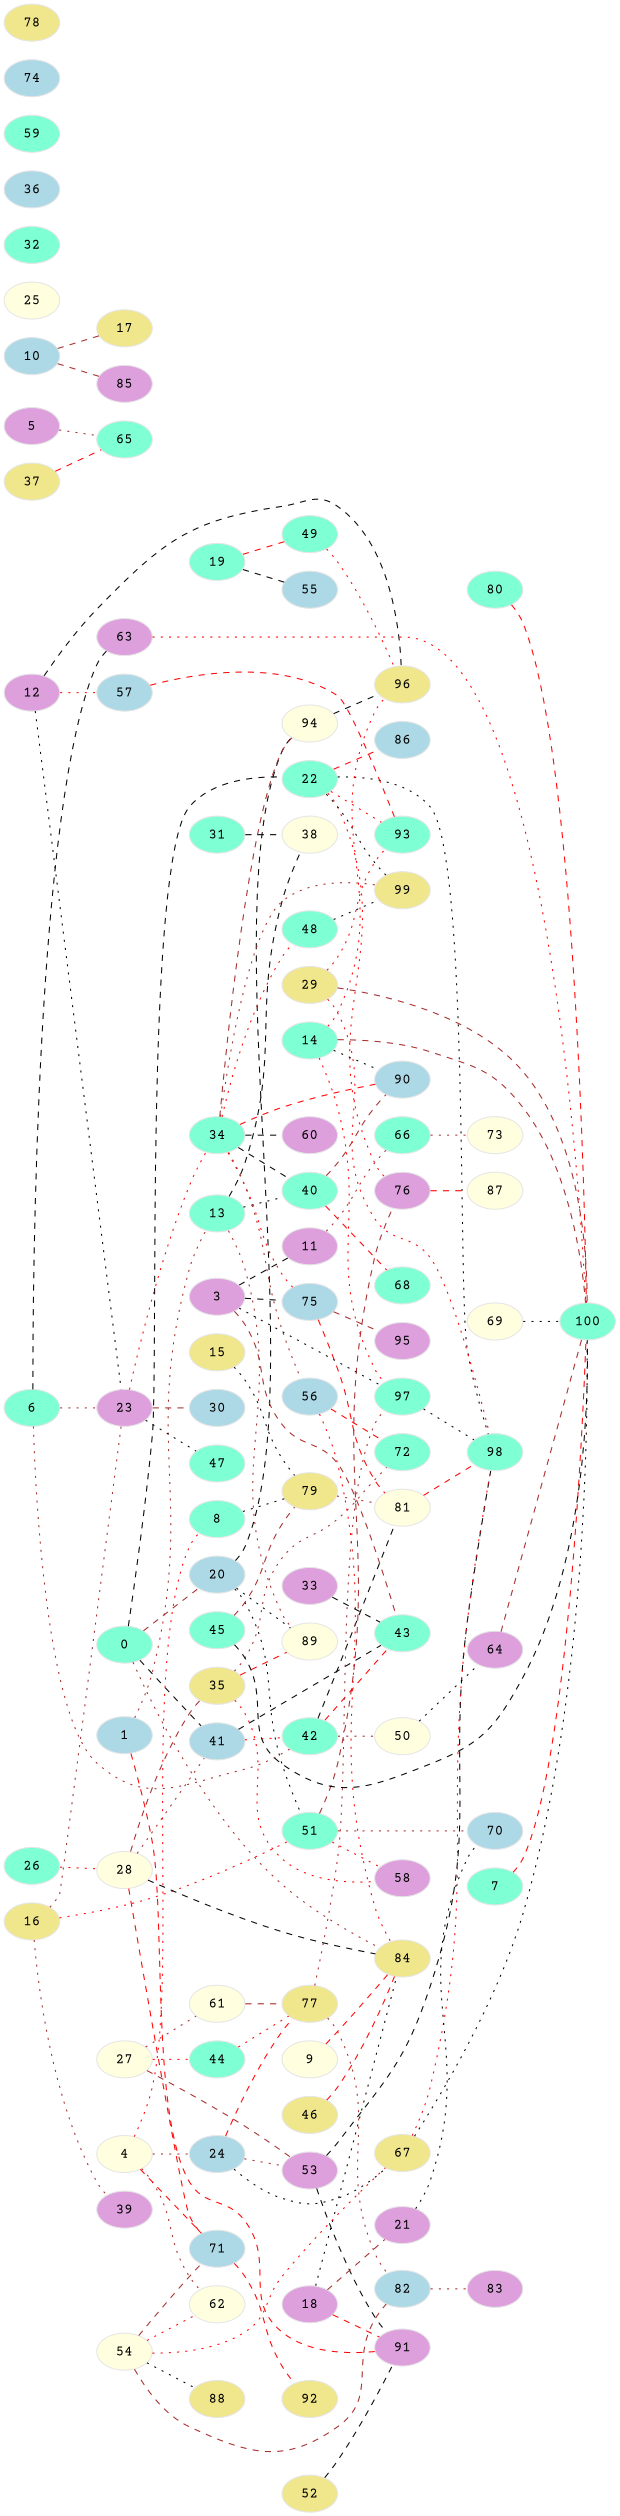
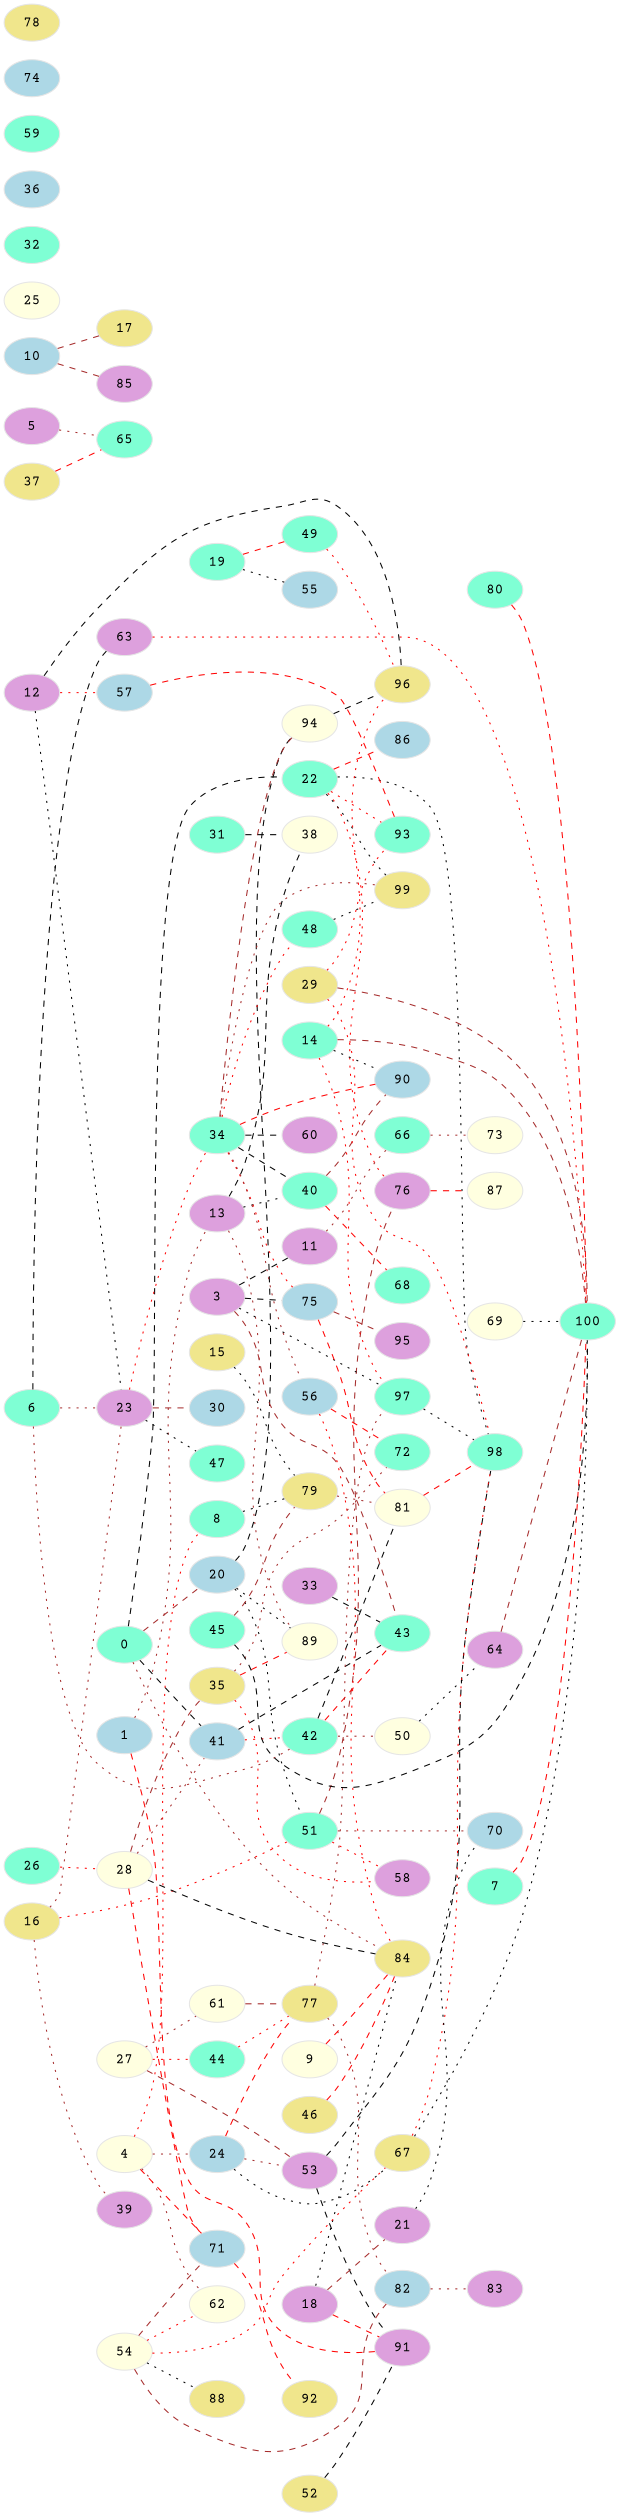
(264, 576) -> (264, 576)
(217, 1213) -> (217, 1213)
